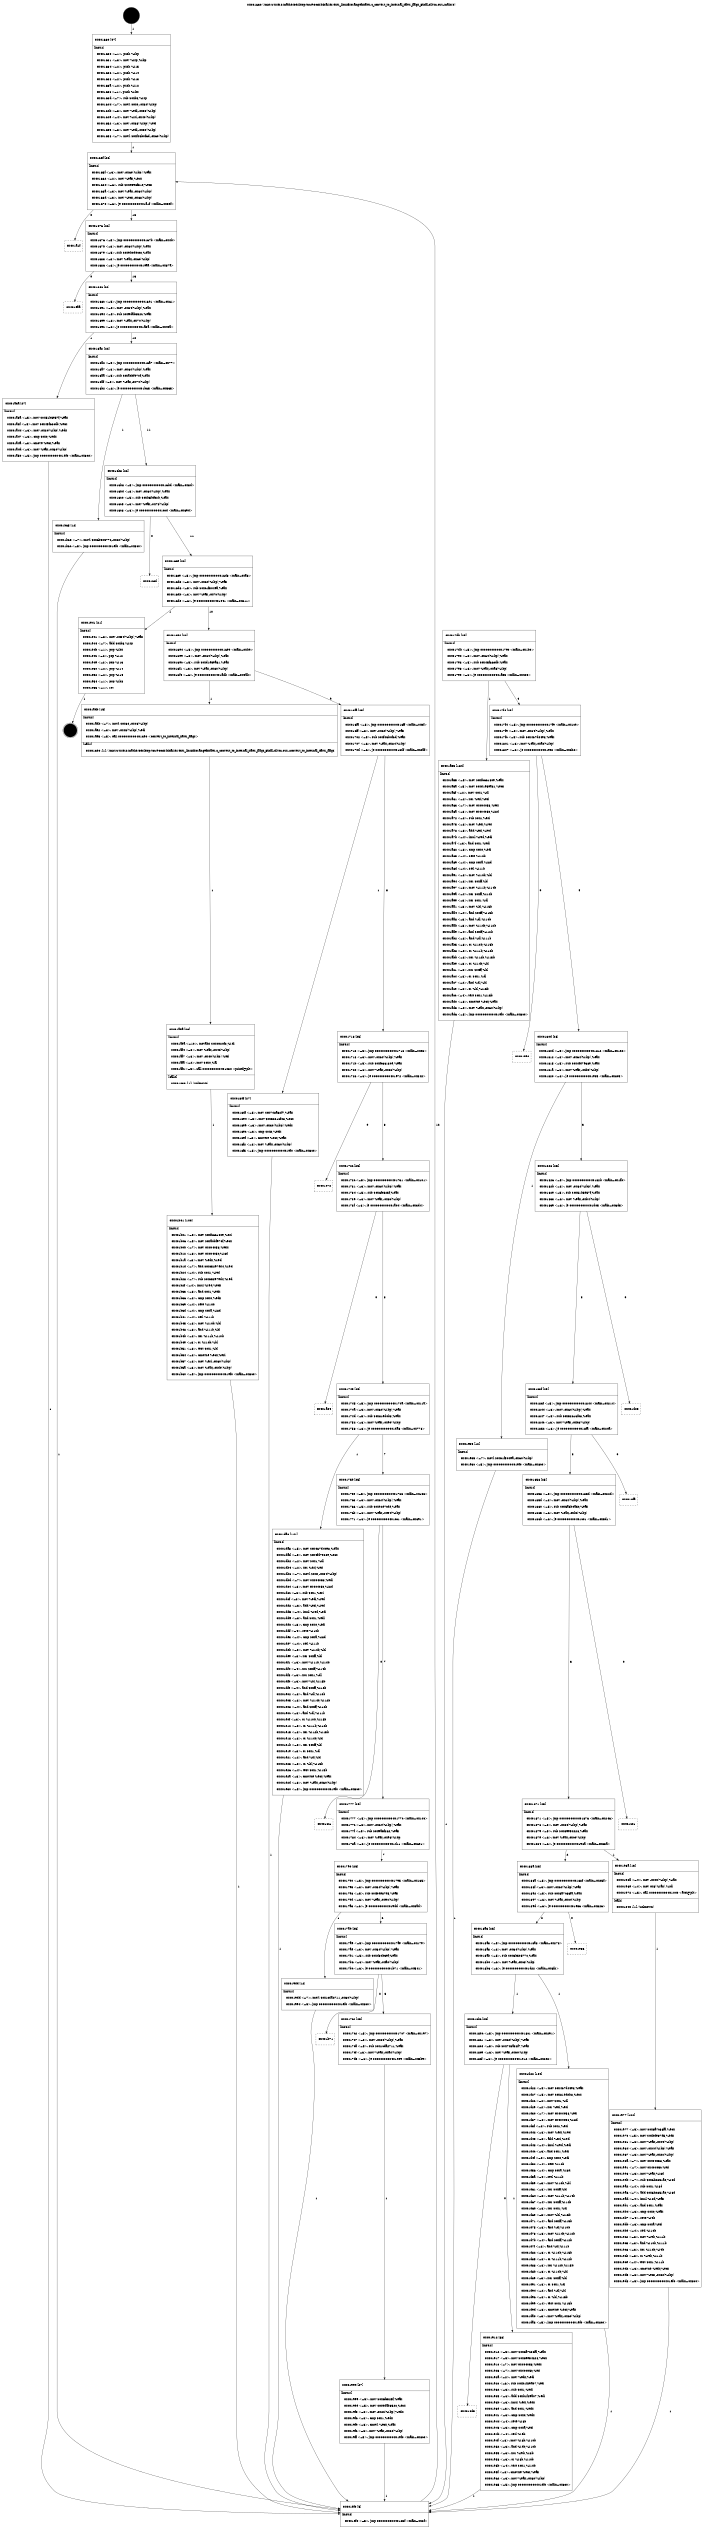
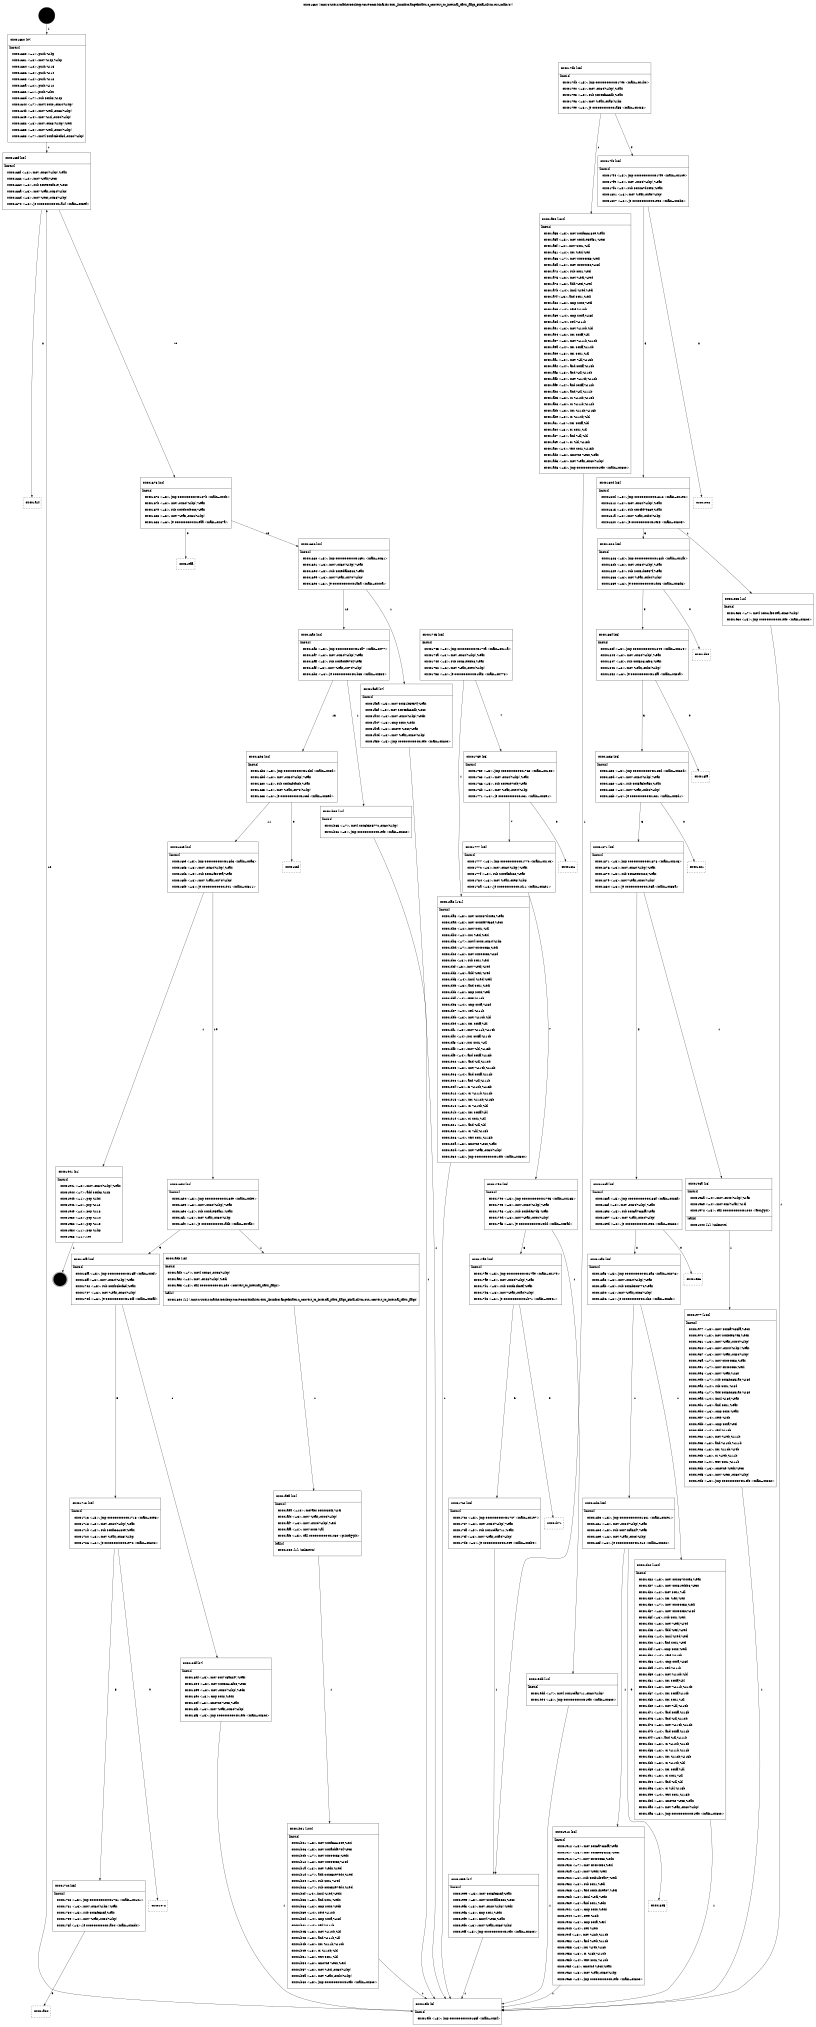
(148, 430) -> (334, 716)
(383, 1297) -> none
(444, 1764) -> (583, 1192)
